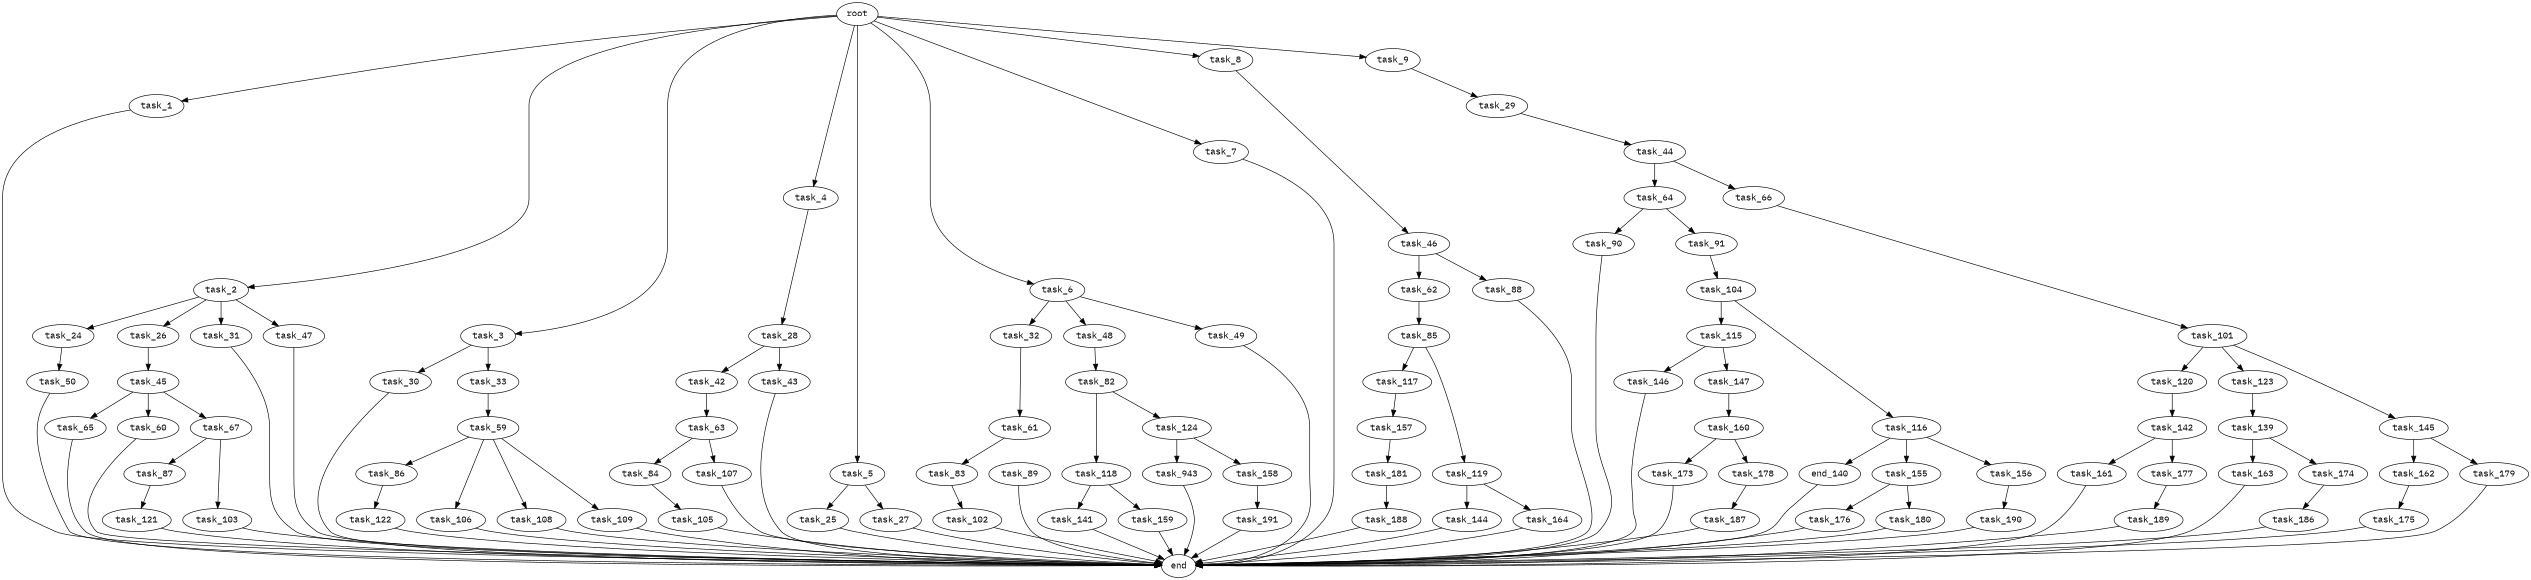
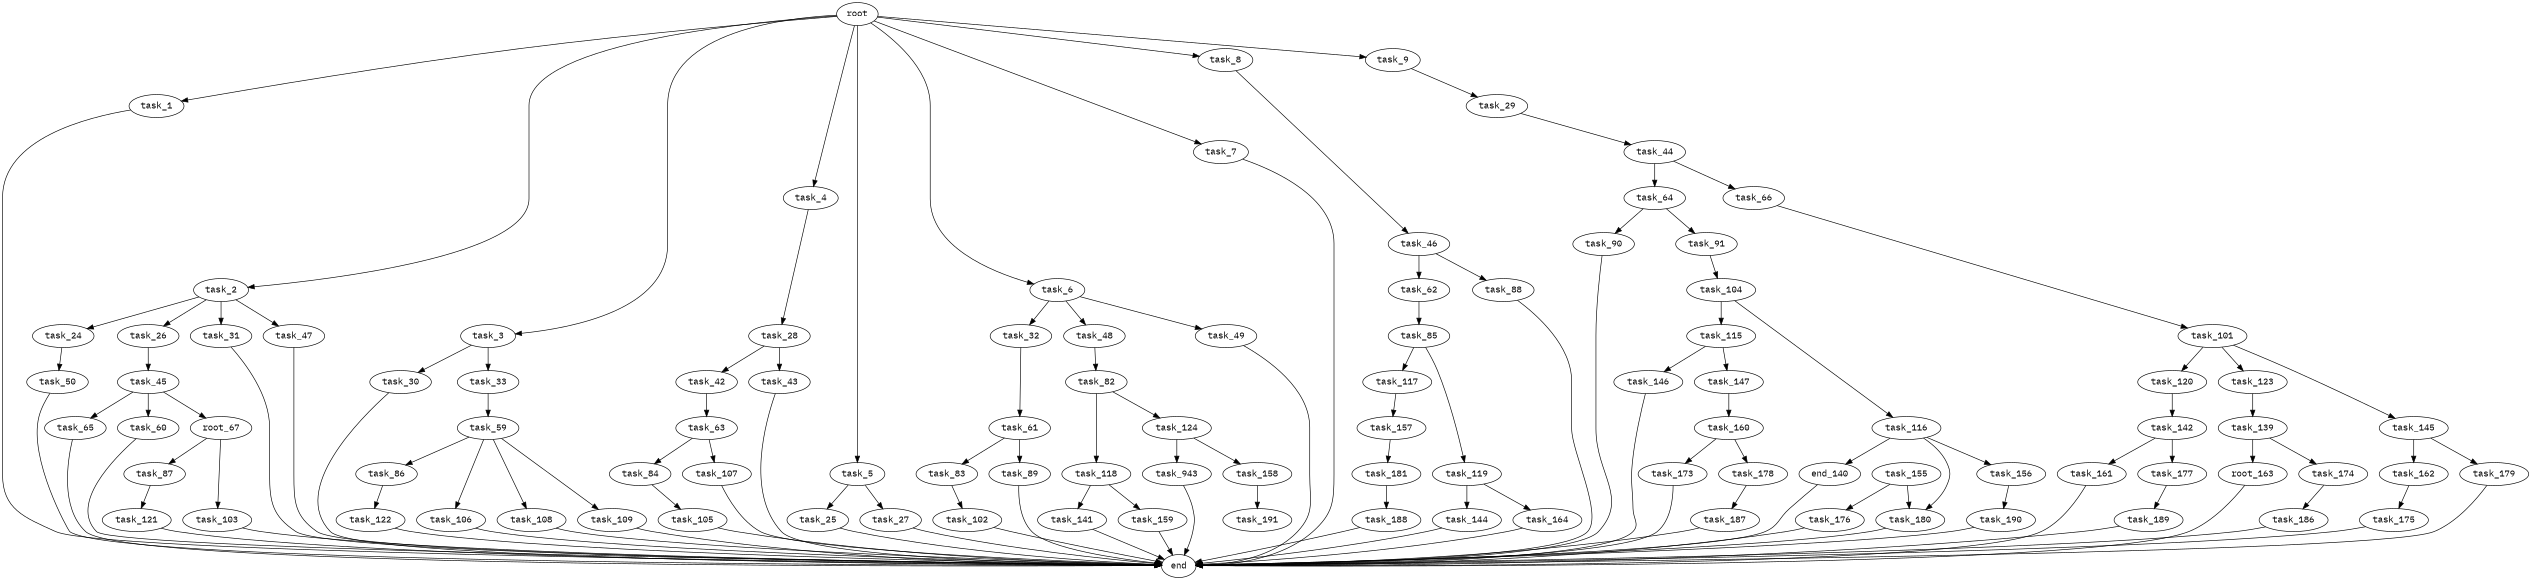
(221, 428) -> (221, 428)
none -> (1020, 448)
(1906, 448) -> (1949, 470)
(2253, 474) -> (2253, 474)
(1219, 543) -> none
